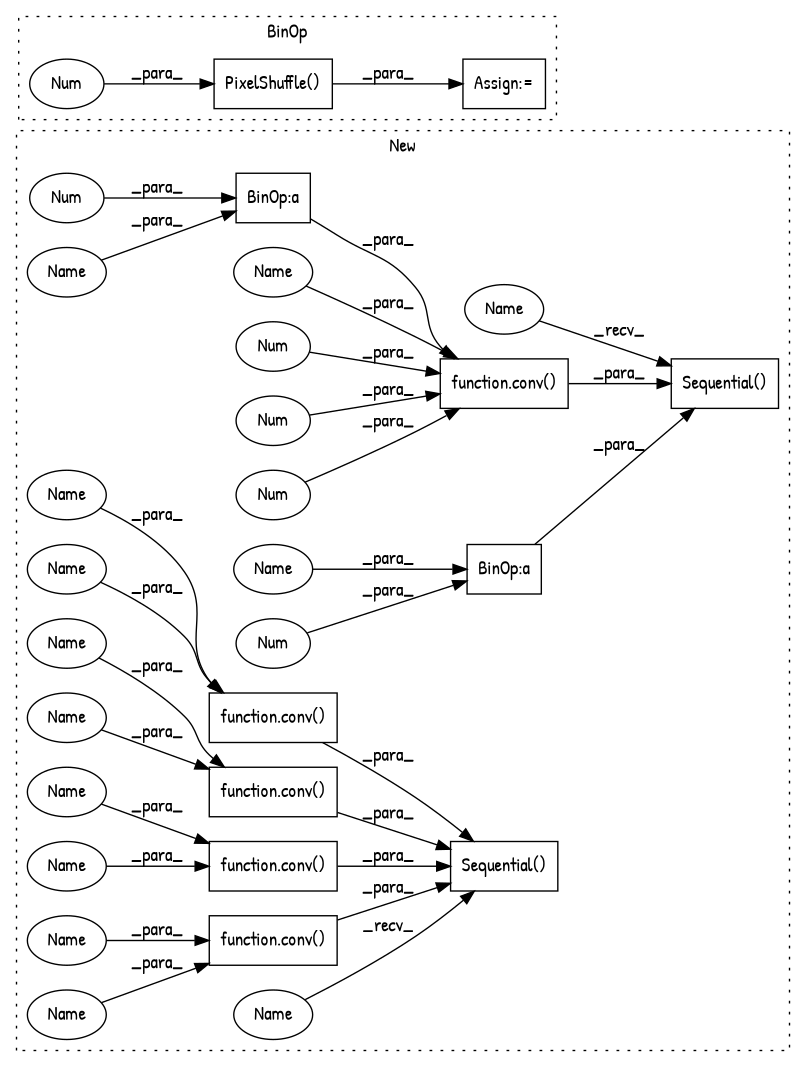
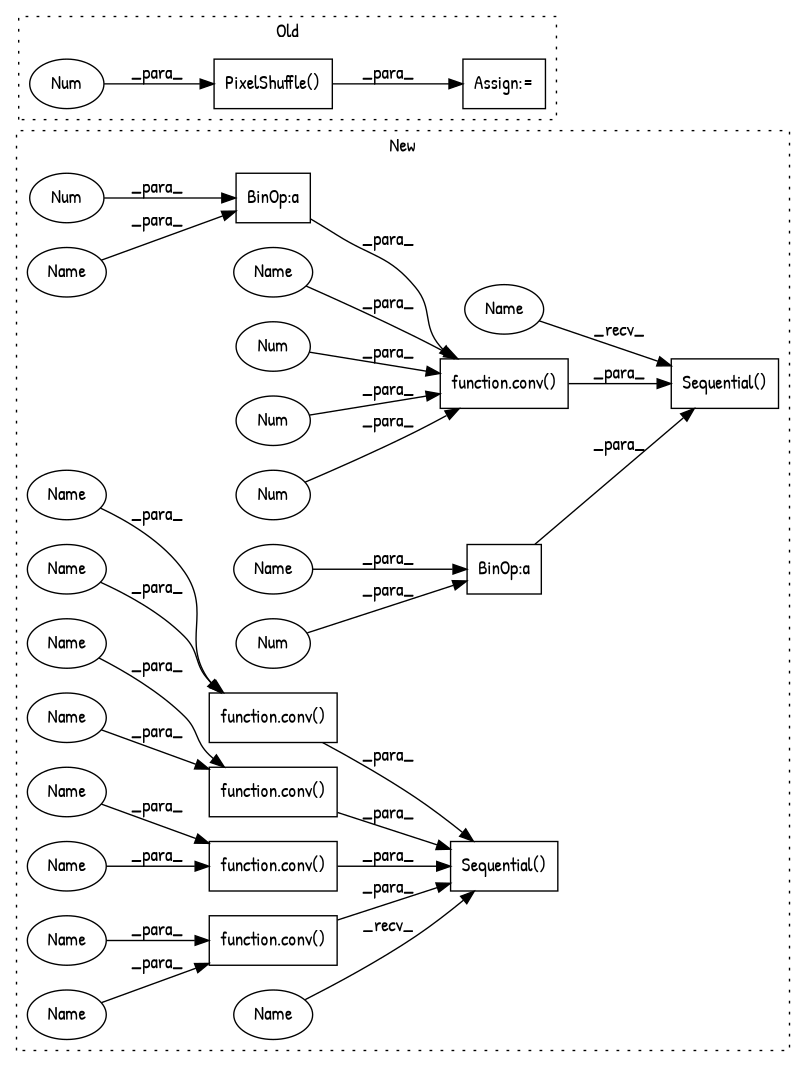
(288, 32) -> (288, 32)
